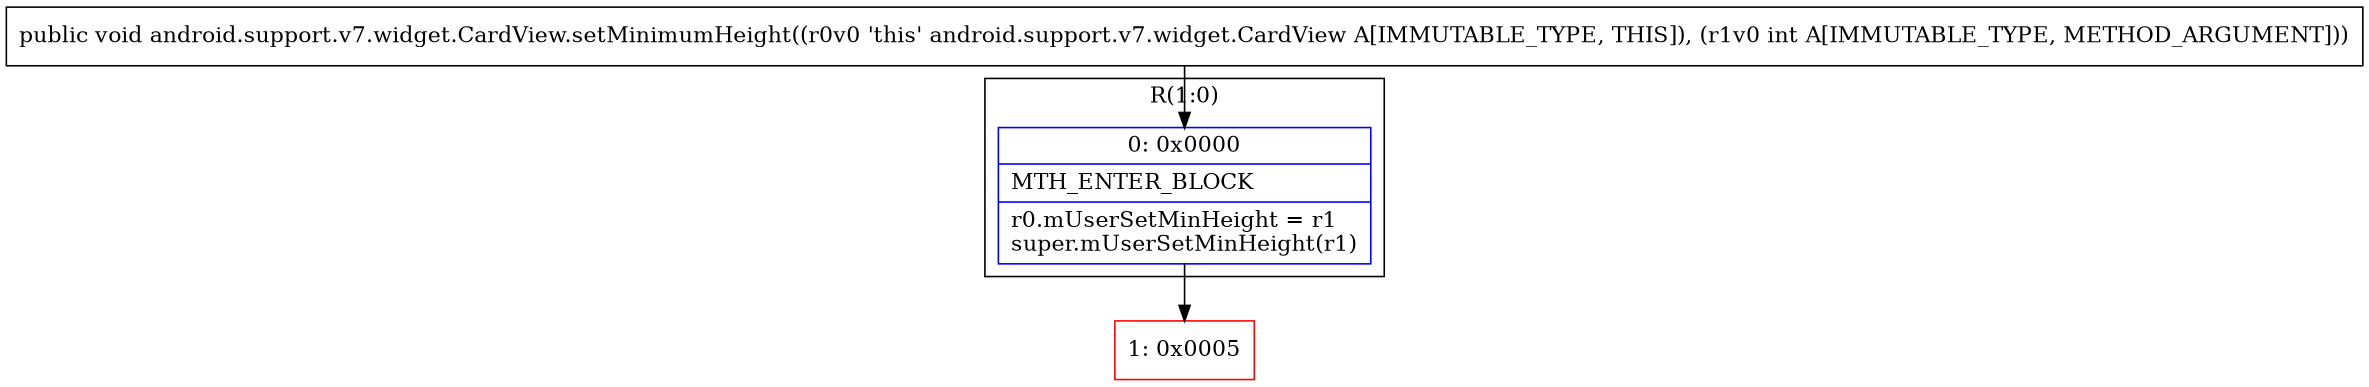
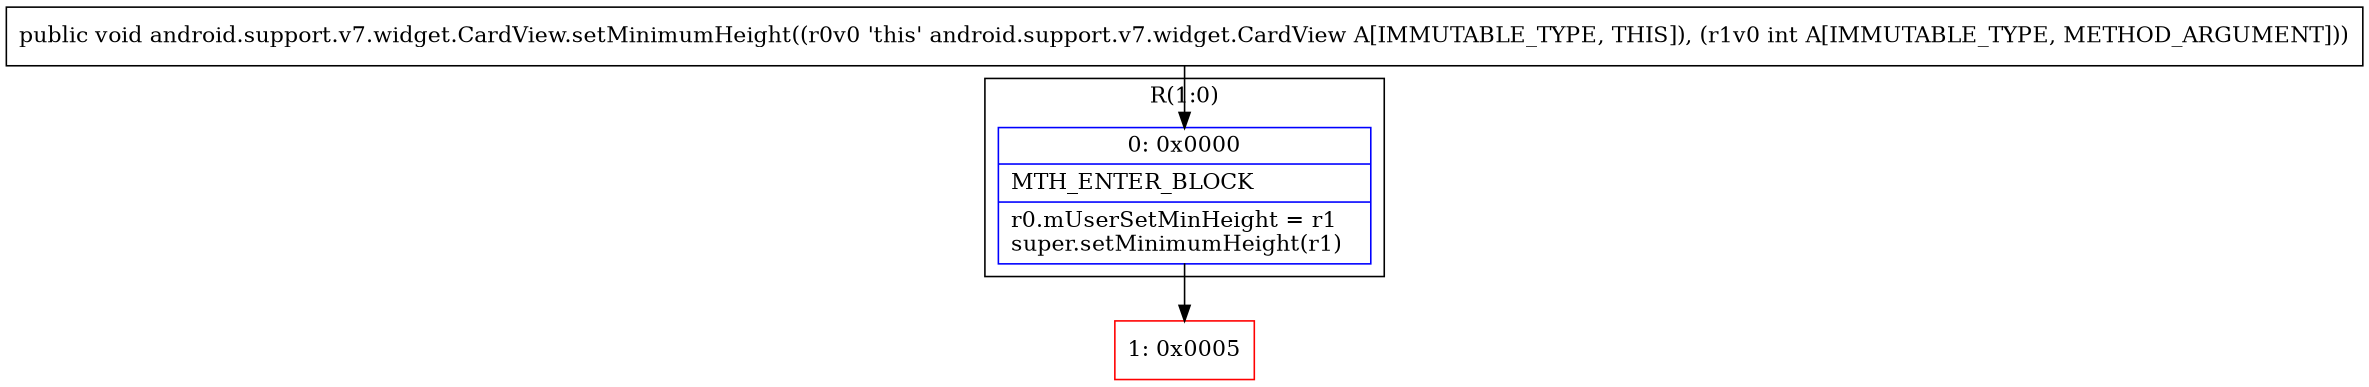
(1185, 244) -> (1177, 244)
